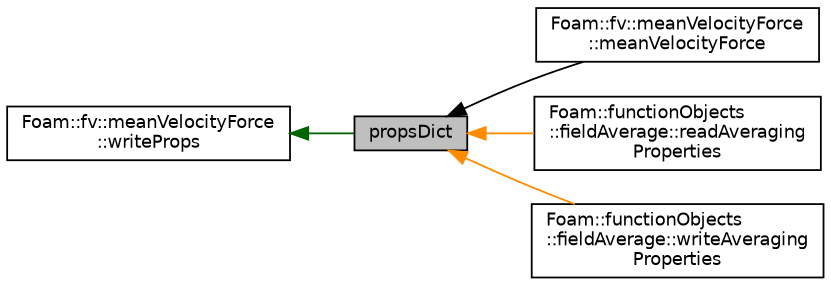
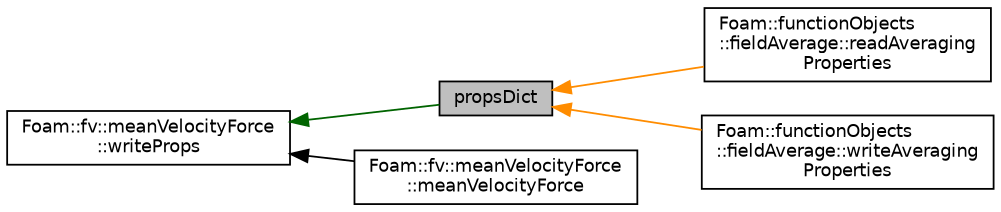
(523, 83) -> (331, 159)
